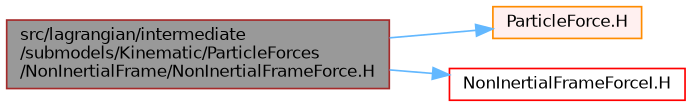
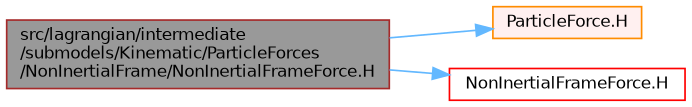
(567, 84) -> (567, 84)
